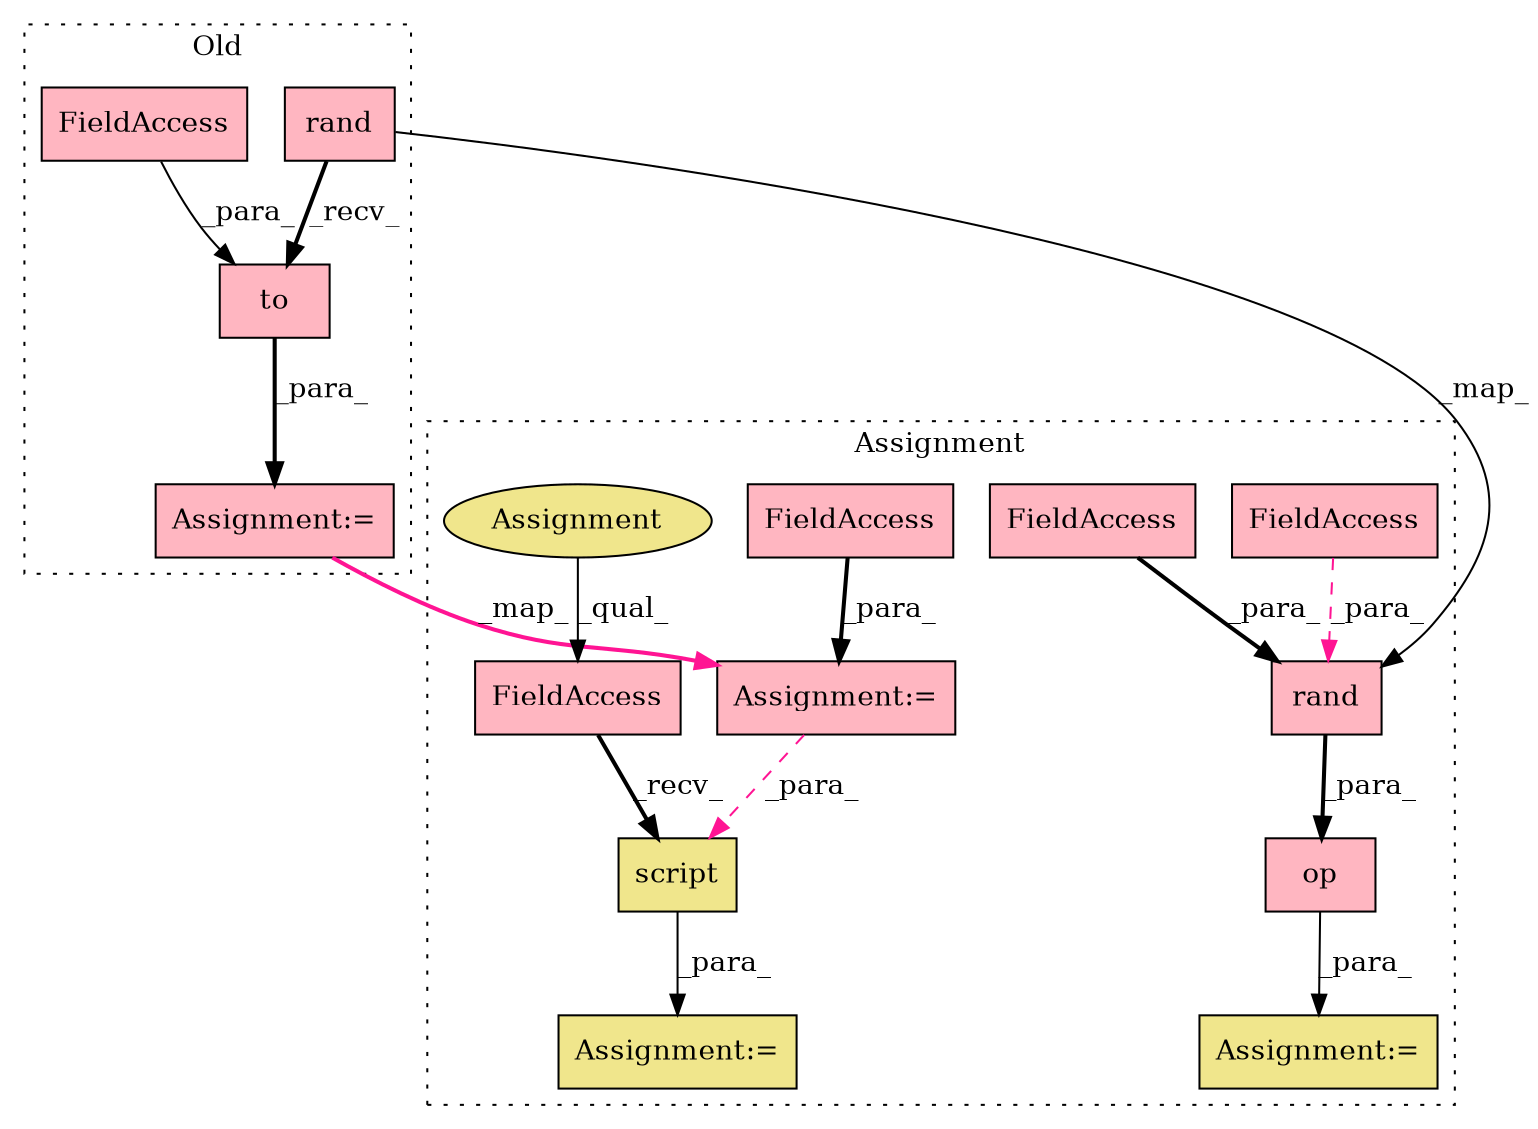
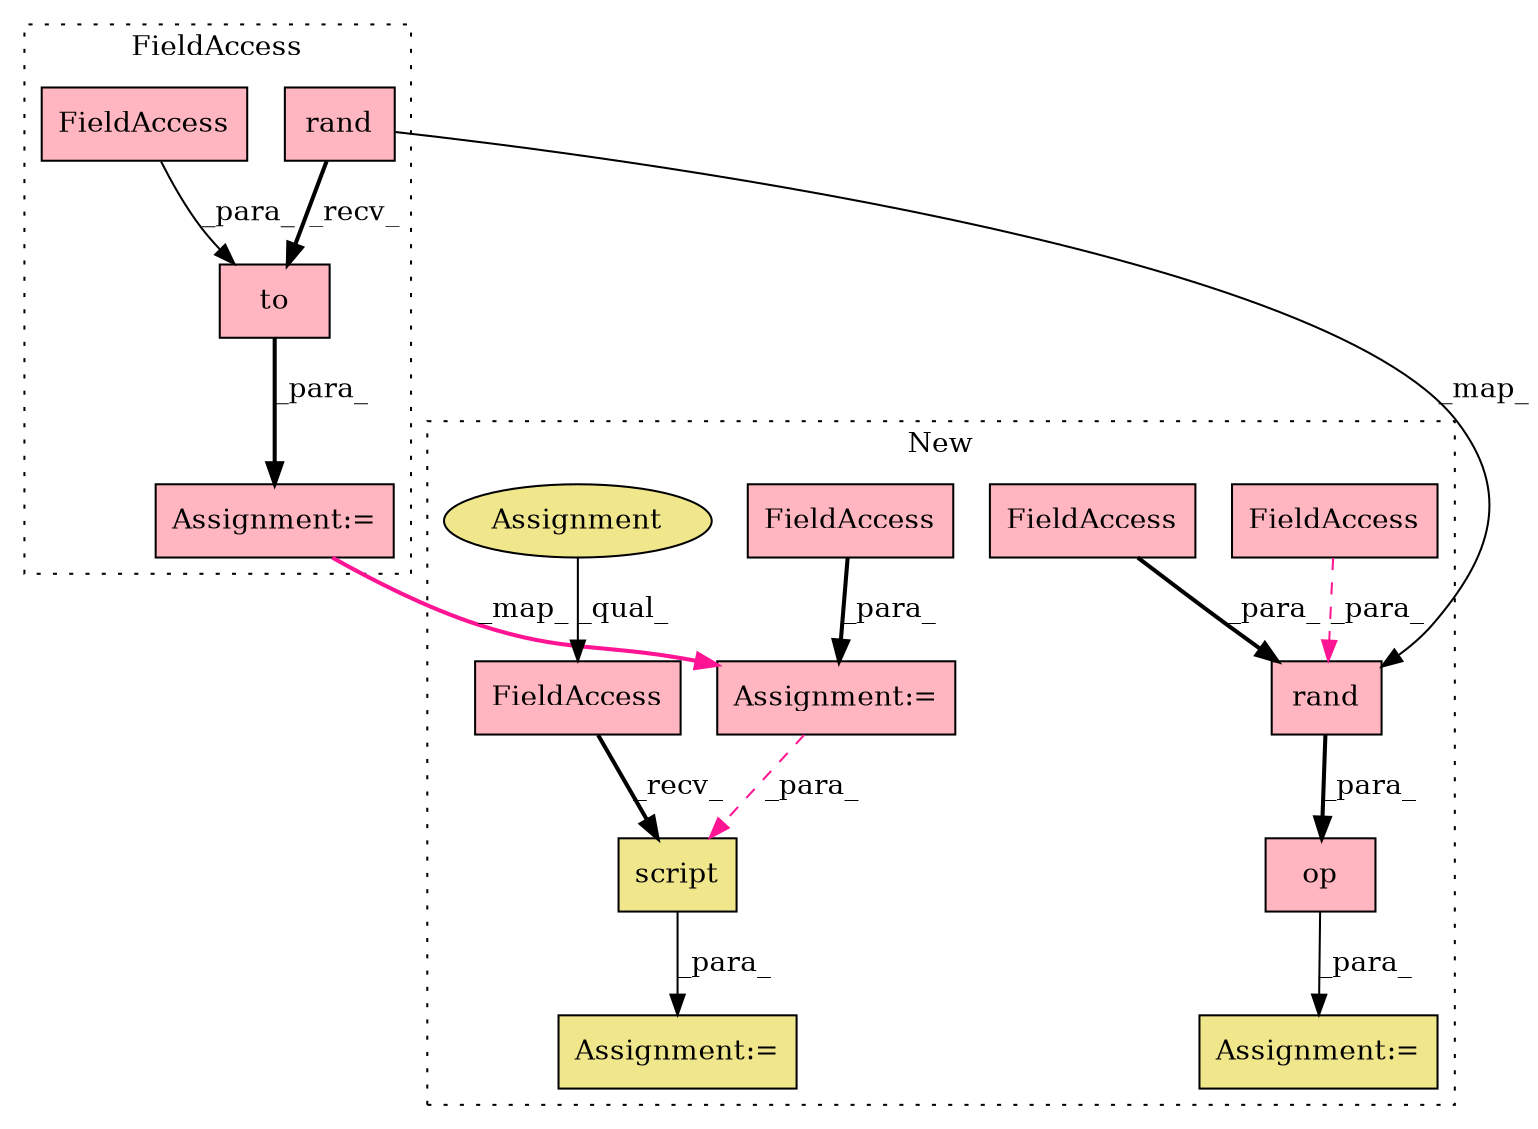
(218, 48) -> (218, 48)
(941, 445) -> (941, 445)
